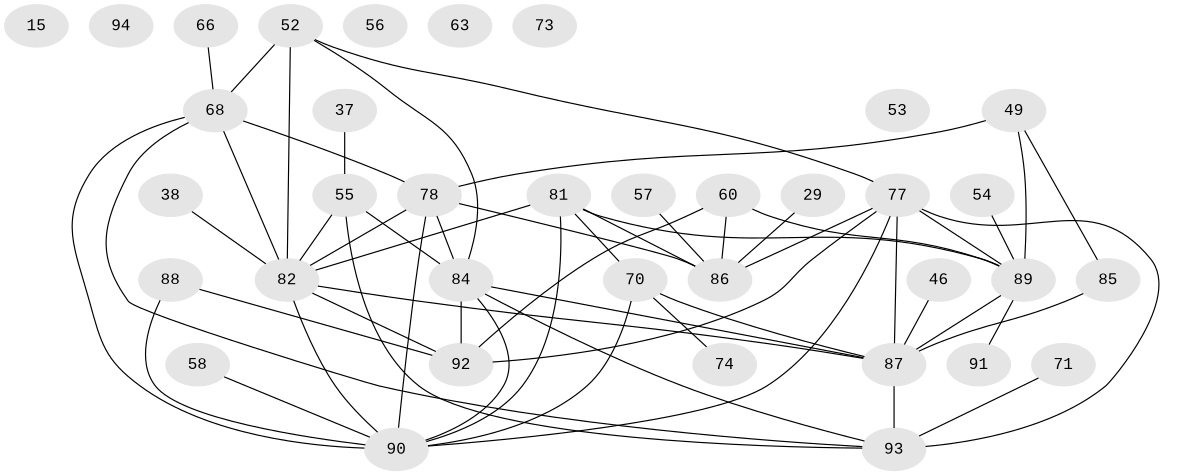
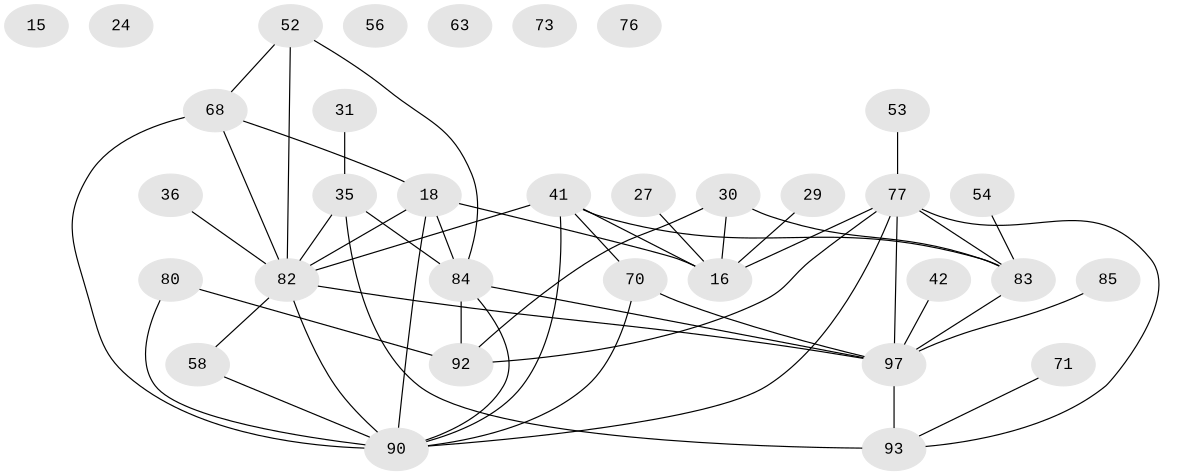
(121, 26) -> (121, 26)
(206, 26) -> none
none -> (629, 26)
(595, 108) -> (898, 153)
(345, 111) -> (345, 111)
(1014, 111) -> none
(171, 195) -> (171, 195)
(345, 195) -> (345, 195)
(429, 195) -> (429, 195)
(559, 195) -> (559, 195)
(643, 195) -> (643, 195)
(728, 195) -> (728, 195)
(171, 280) -> (171, 280)
(720, 280) -> (720, 280)
(939, 280) -> (939, 280)
(1023, 280) -> (1023, 280)
(383, 327) -> (242, 322)
(725, 365) -> none
(894, 365) -> (894, 365)
(979, 365) -> none
(670, 381) -> none
(382, 386) -> none
